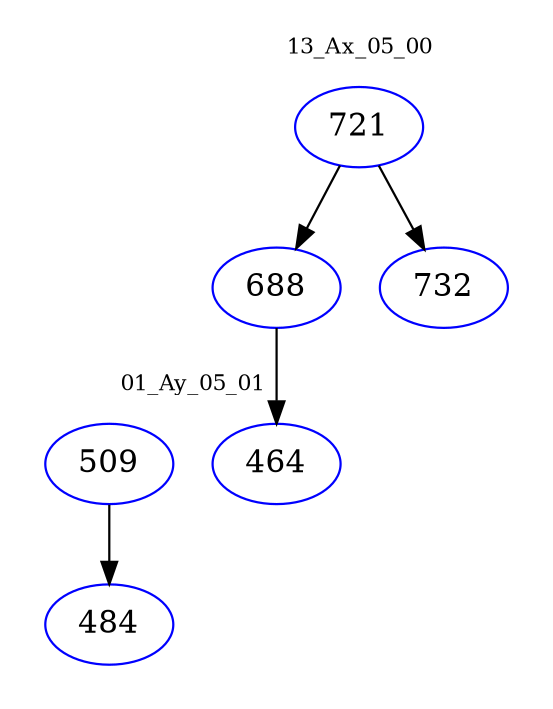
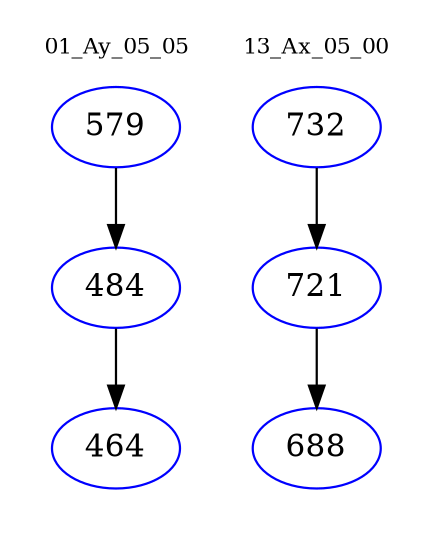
(396, 197) -> (317, 197)
(277, 377) -> (116, 357)
(193, 385) -> (117, 48)
(109, 464) -> (116, 127)
